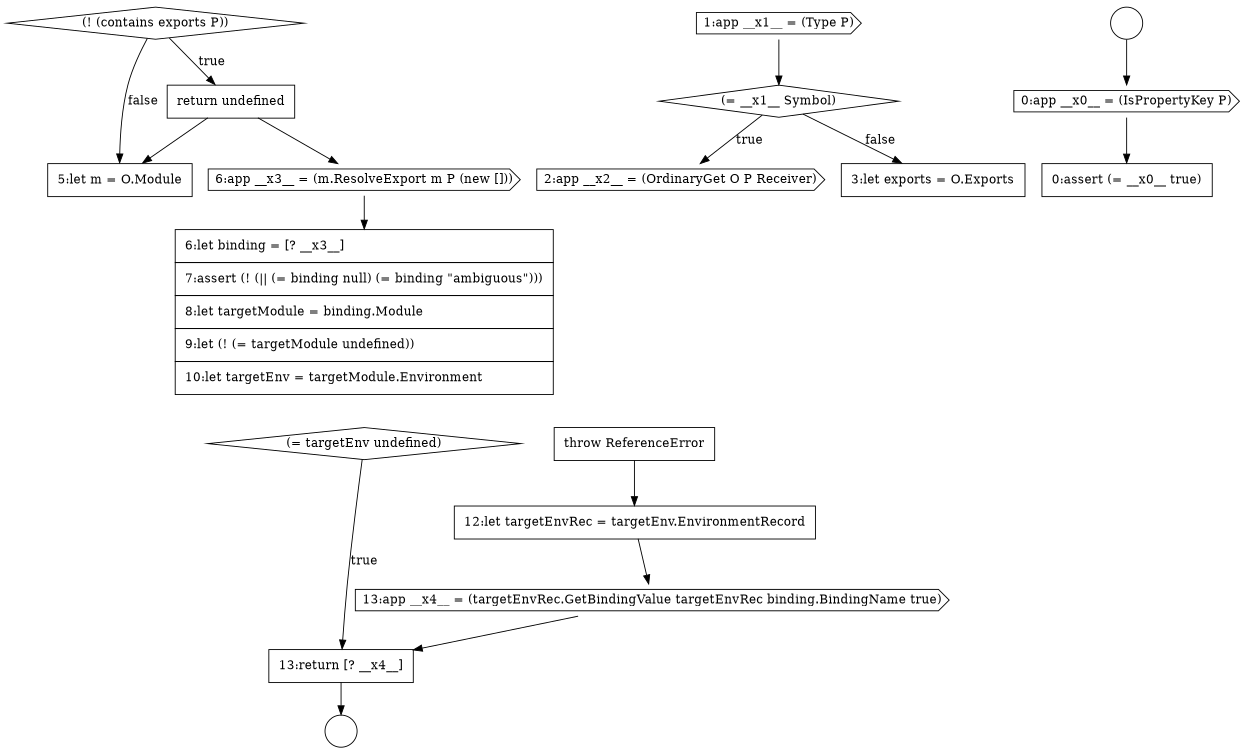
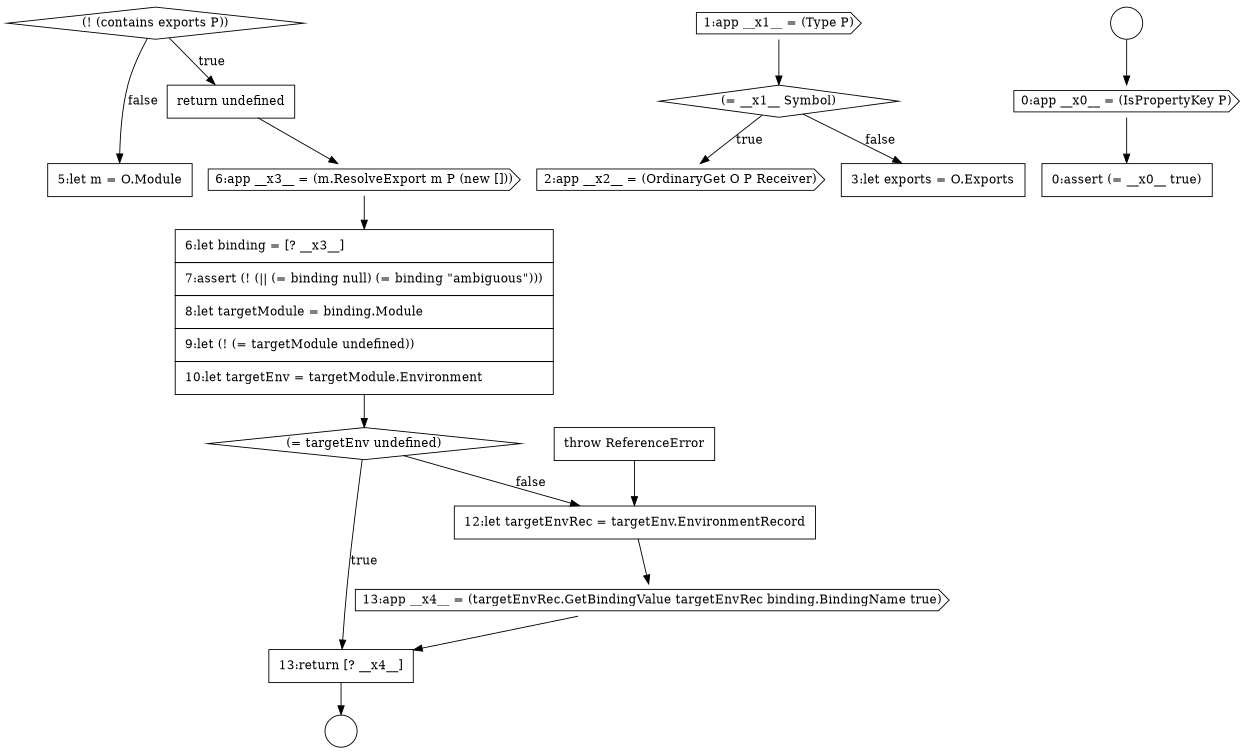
(179, 138) -> none
none -> (364, 406)
none -> (487, 479)
